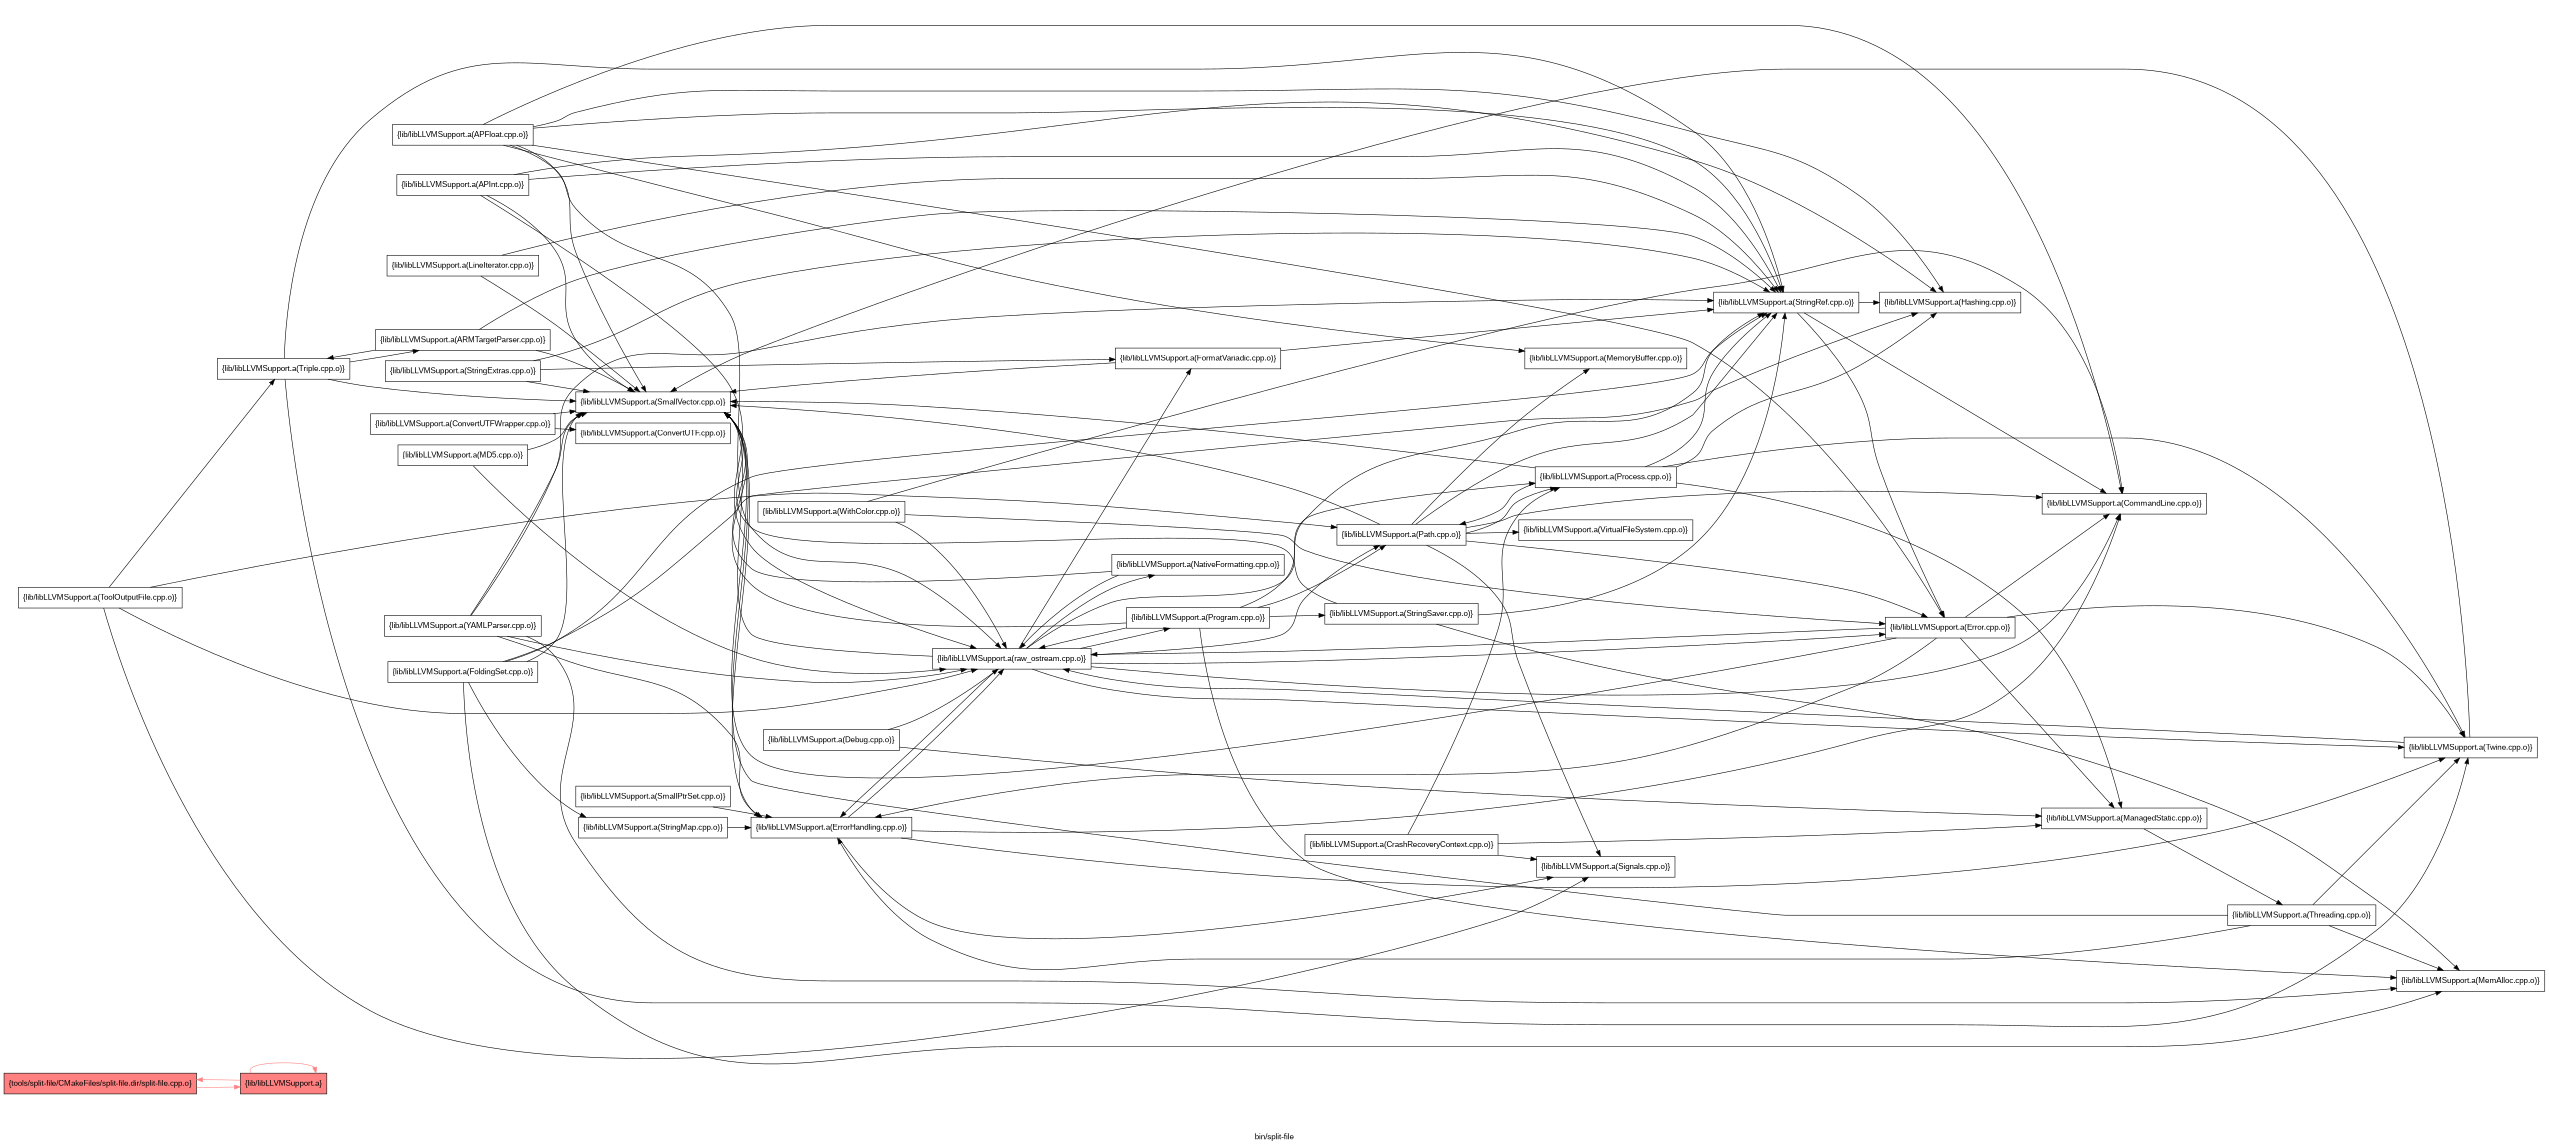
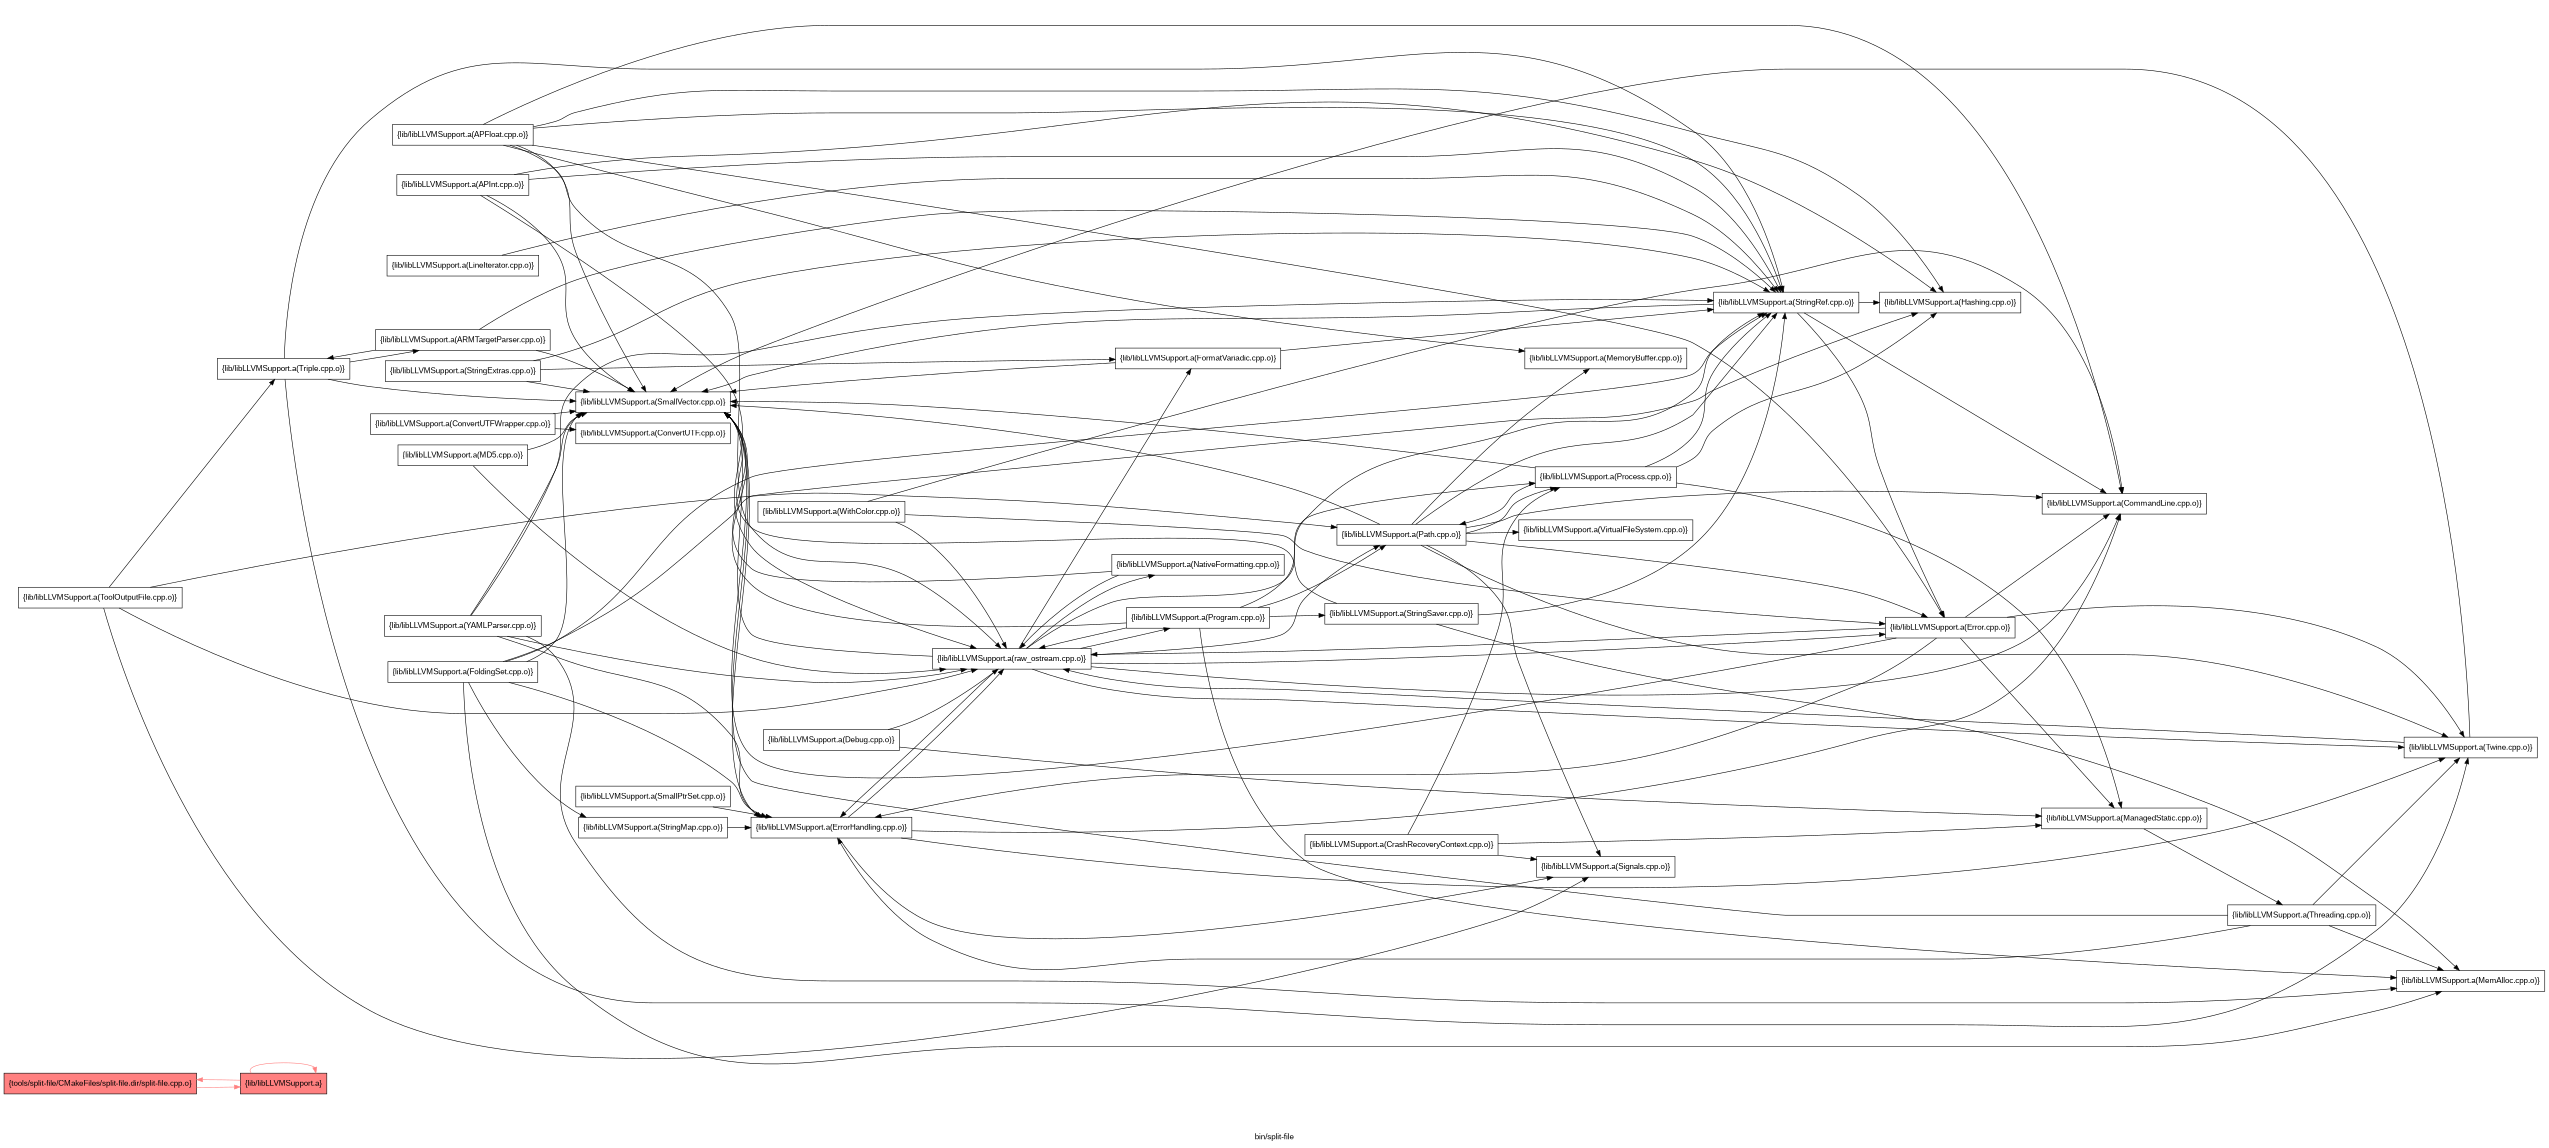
(561, 329) -> (1207, 319)
(2127, 438) -> (1928, 655)
none -> (646, 731)
